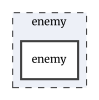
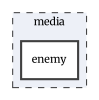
(50, 23) -> (50, 23)
